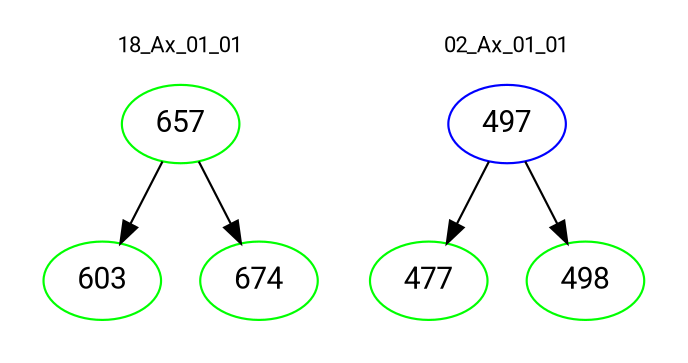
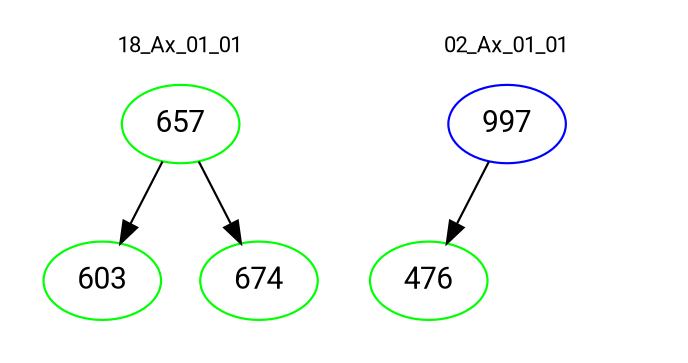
(507, 124) -> (507, 124)
(429, 281) -> (429, 281)
(585, 281) -> none
